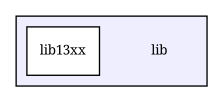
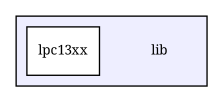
(63, 51) -> (63, 51)
